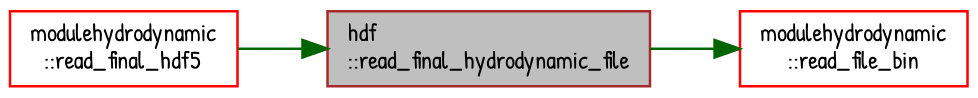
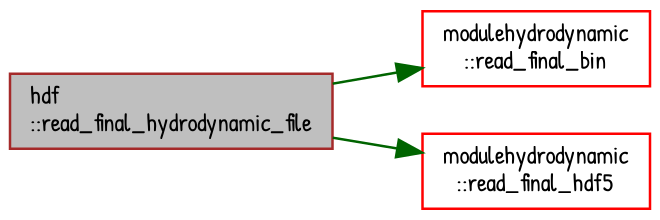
(270, 49) -> (365, 143)
(854, 49) -> (536, 49)
